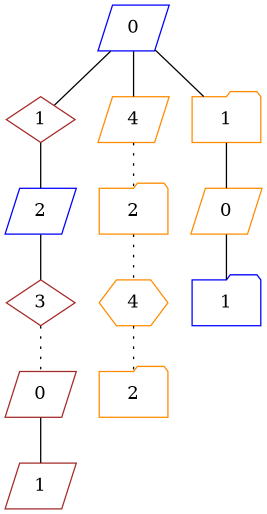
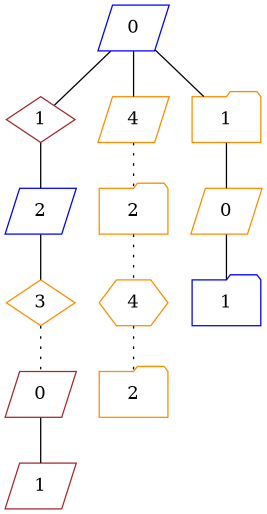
(41, 303) -> (41, 303)
